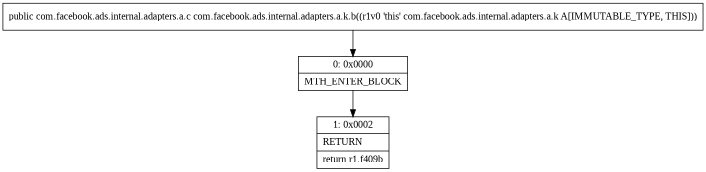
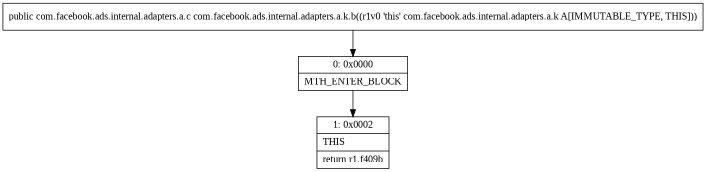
(343, 142) -> (334, 142)
